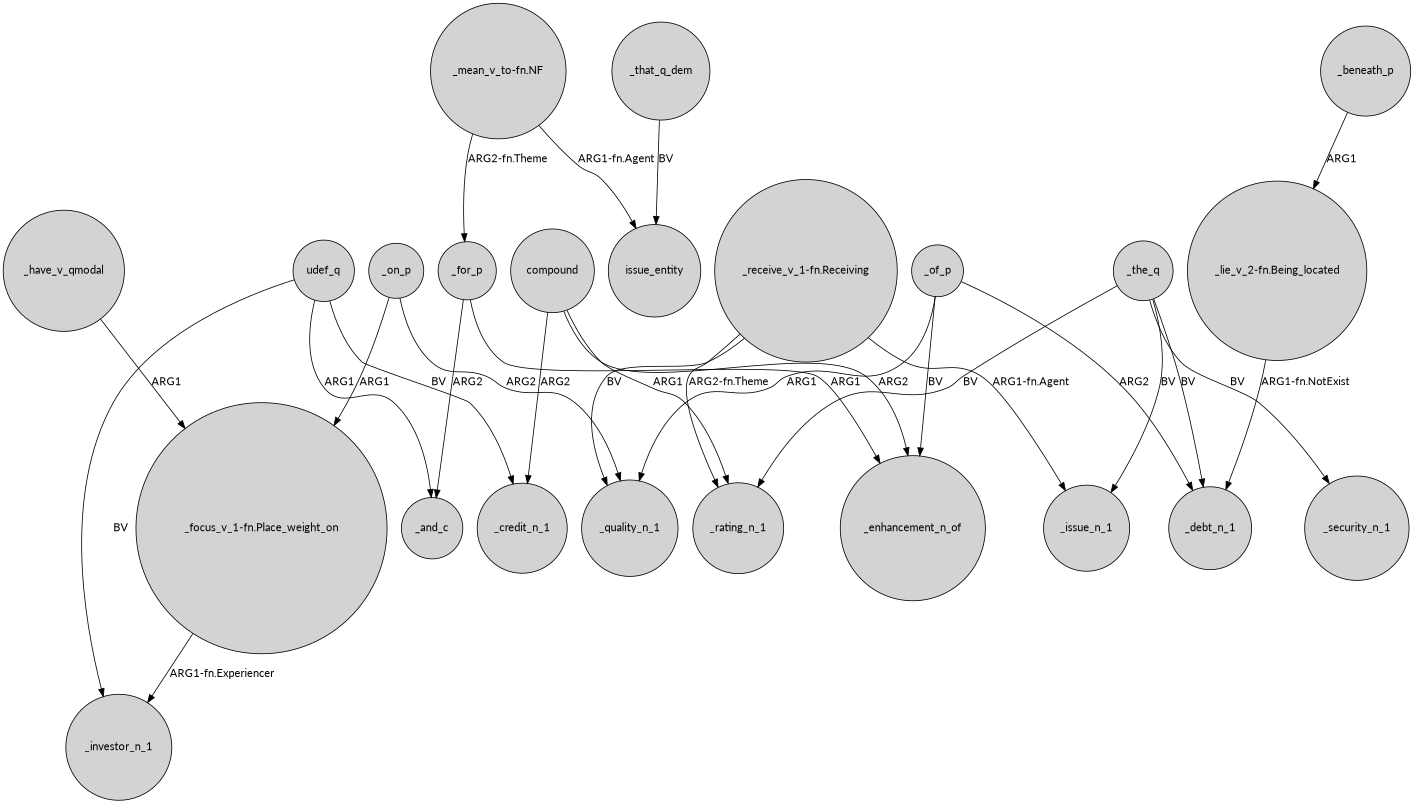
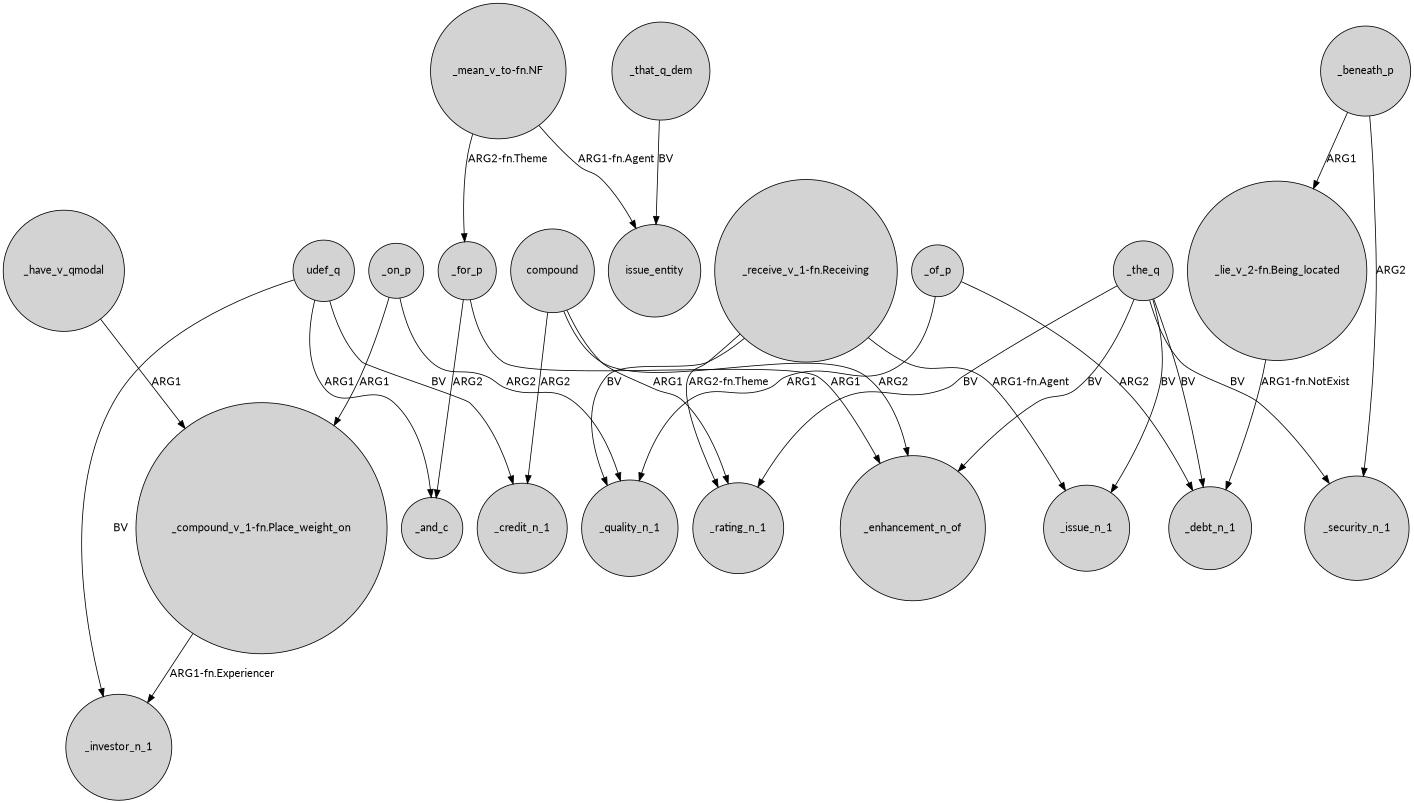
none -> (1376, 292)
(927, 376) -> (1062, 396)
(262, 528) -> (262, 528)
